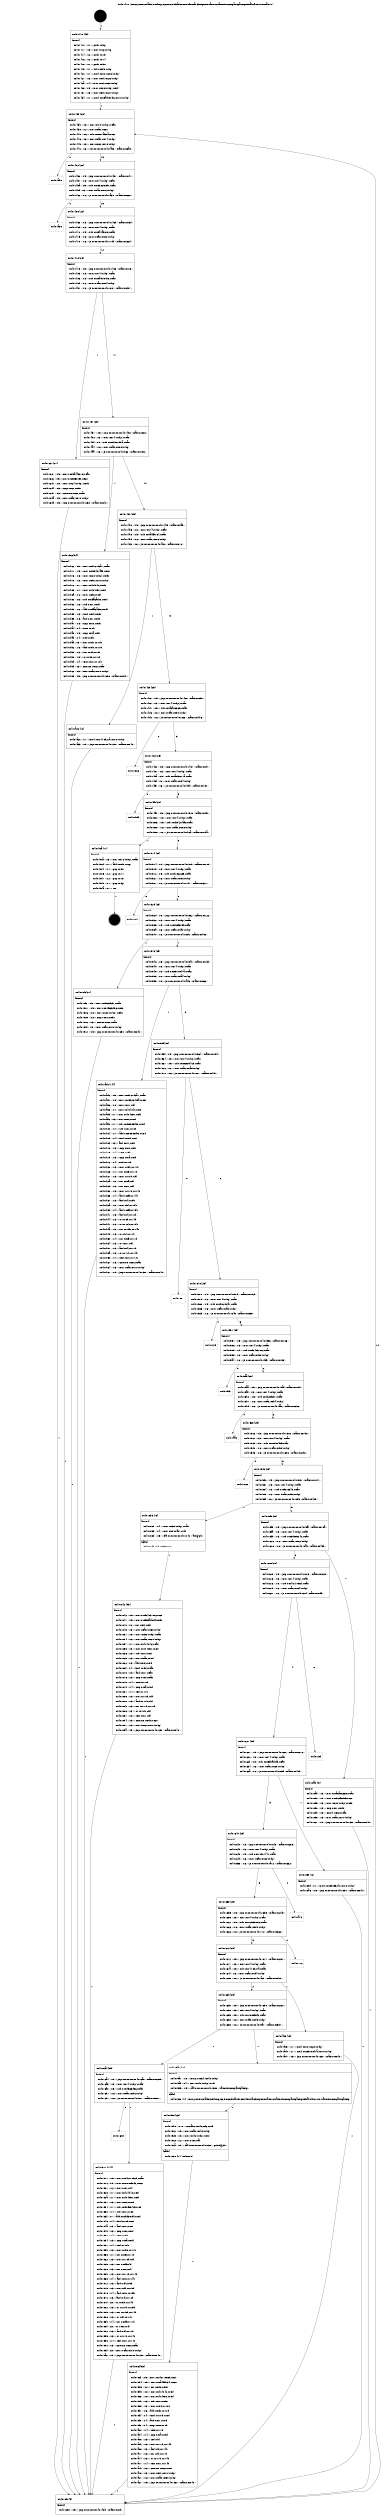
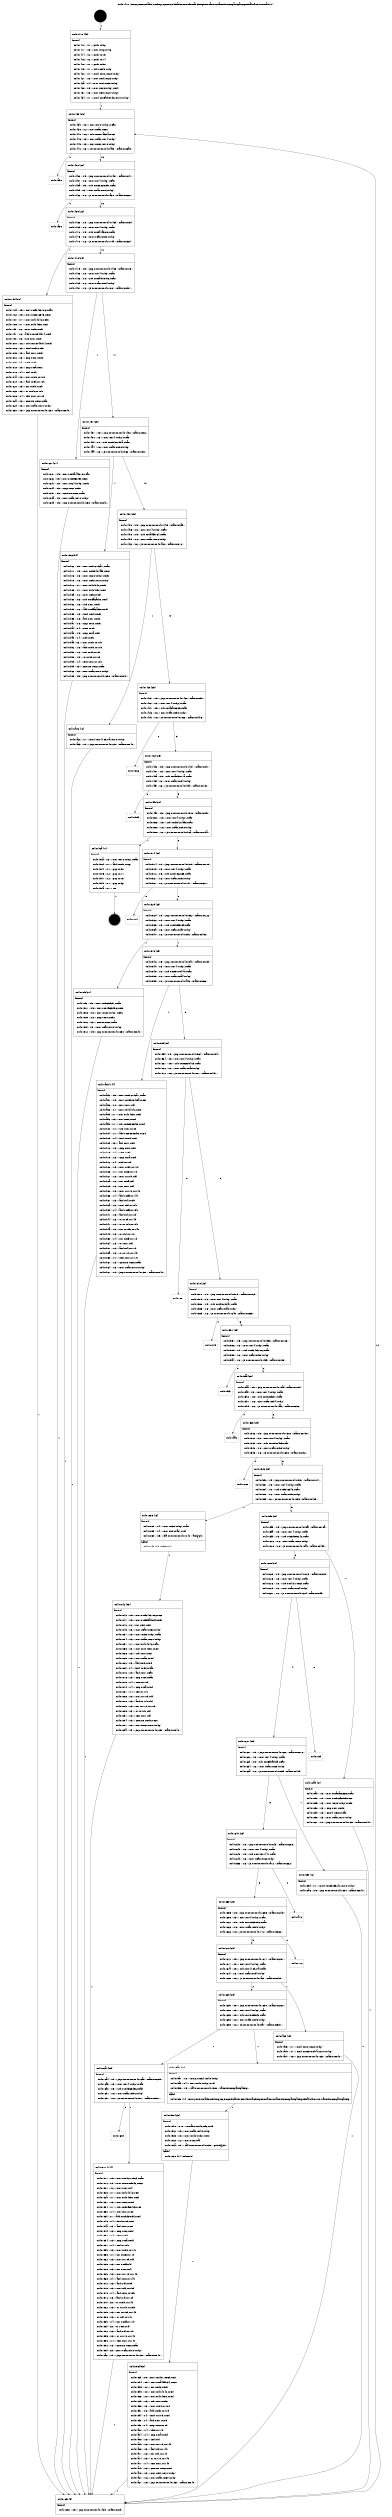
none -> (38, 355)
